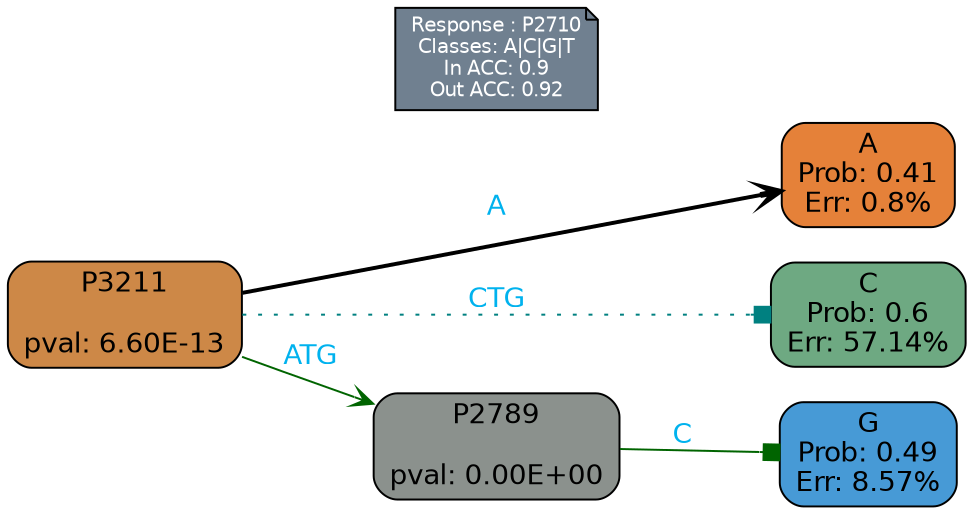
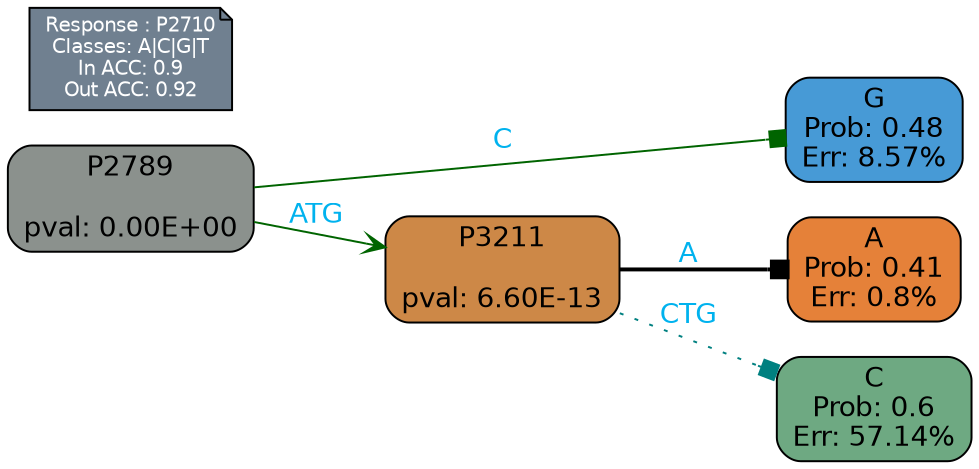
(502, 244) -> (694, 269)
(298, 377) -> (310, 233)
(868, 454) -> (874, 130)
